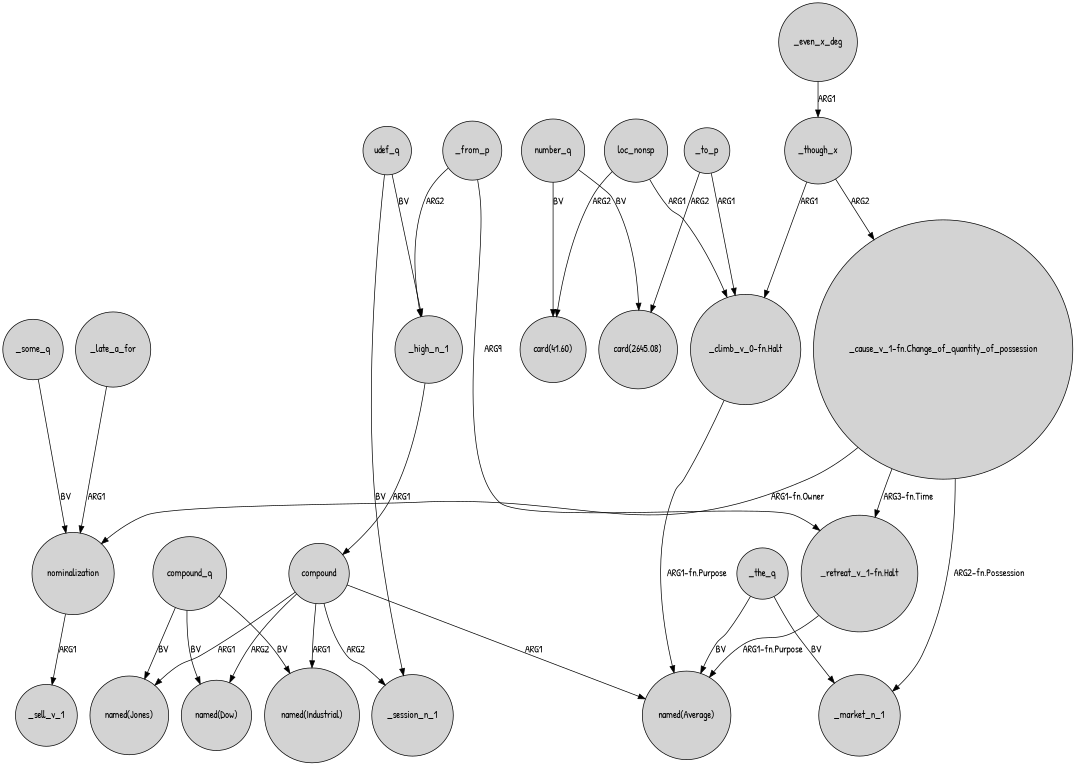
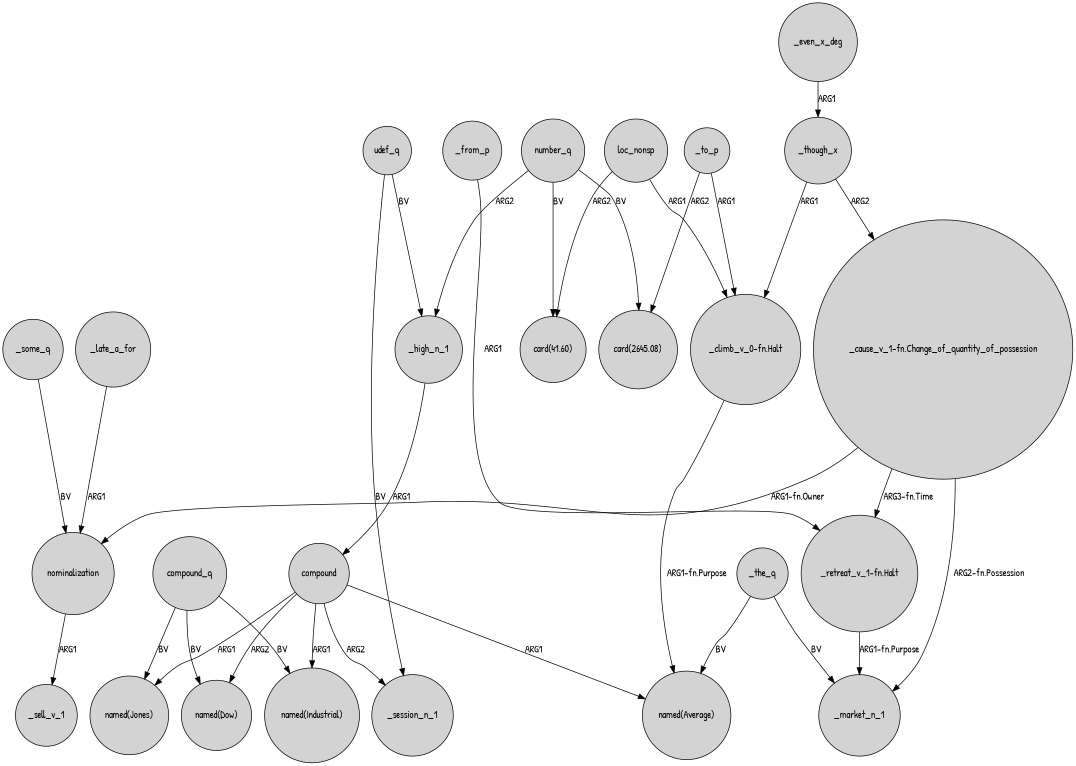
(416, 234) -> (468, 230)
(493, 350) -> (493, 350)
(763, 638) -> (859, 650)
